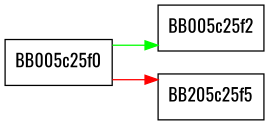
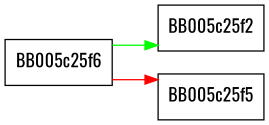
(59, 62) -> (59, 62)
(211, 97) -> (211, 97)
